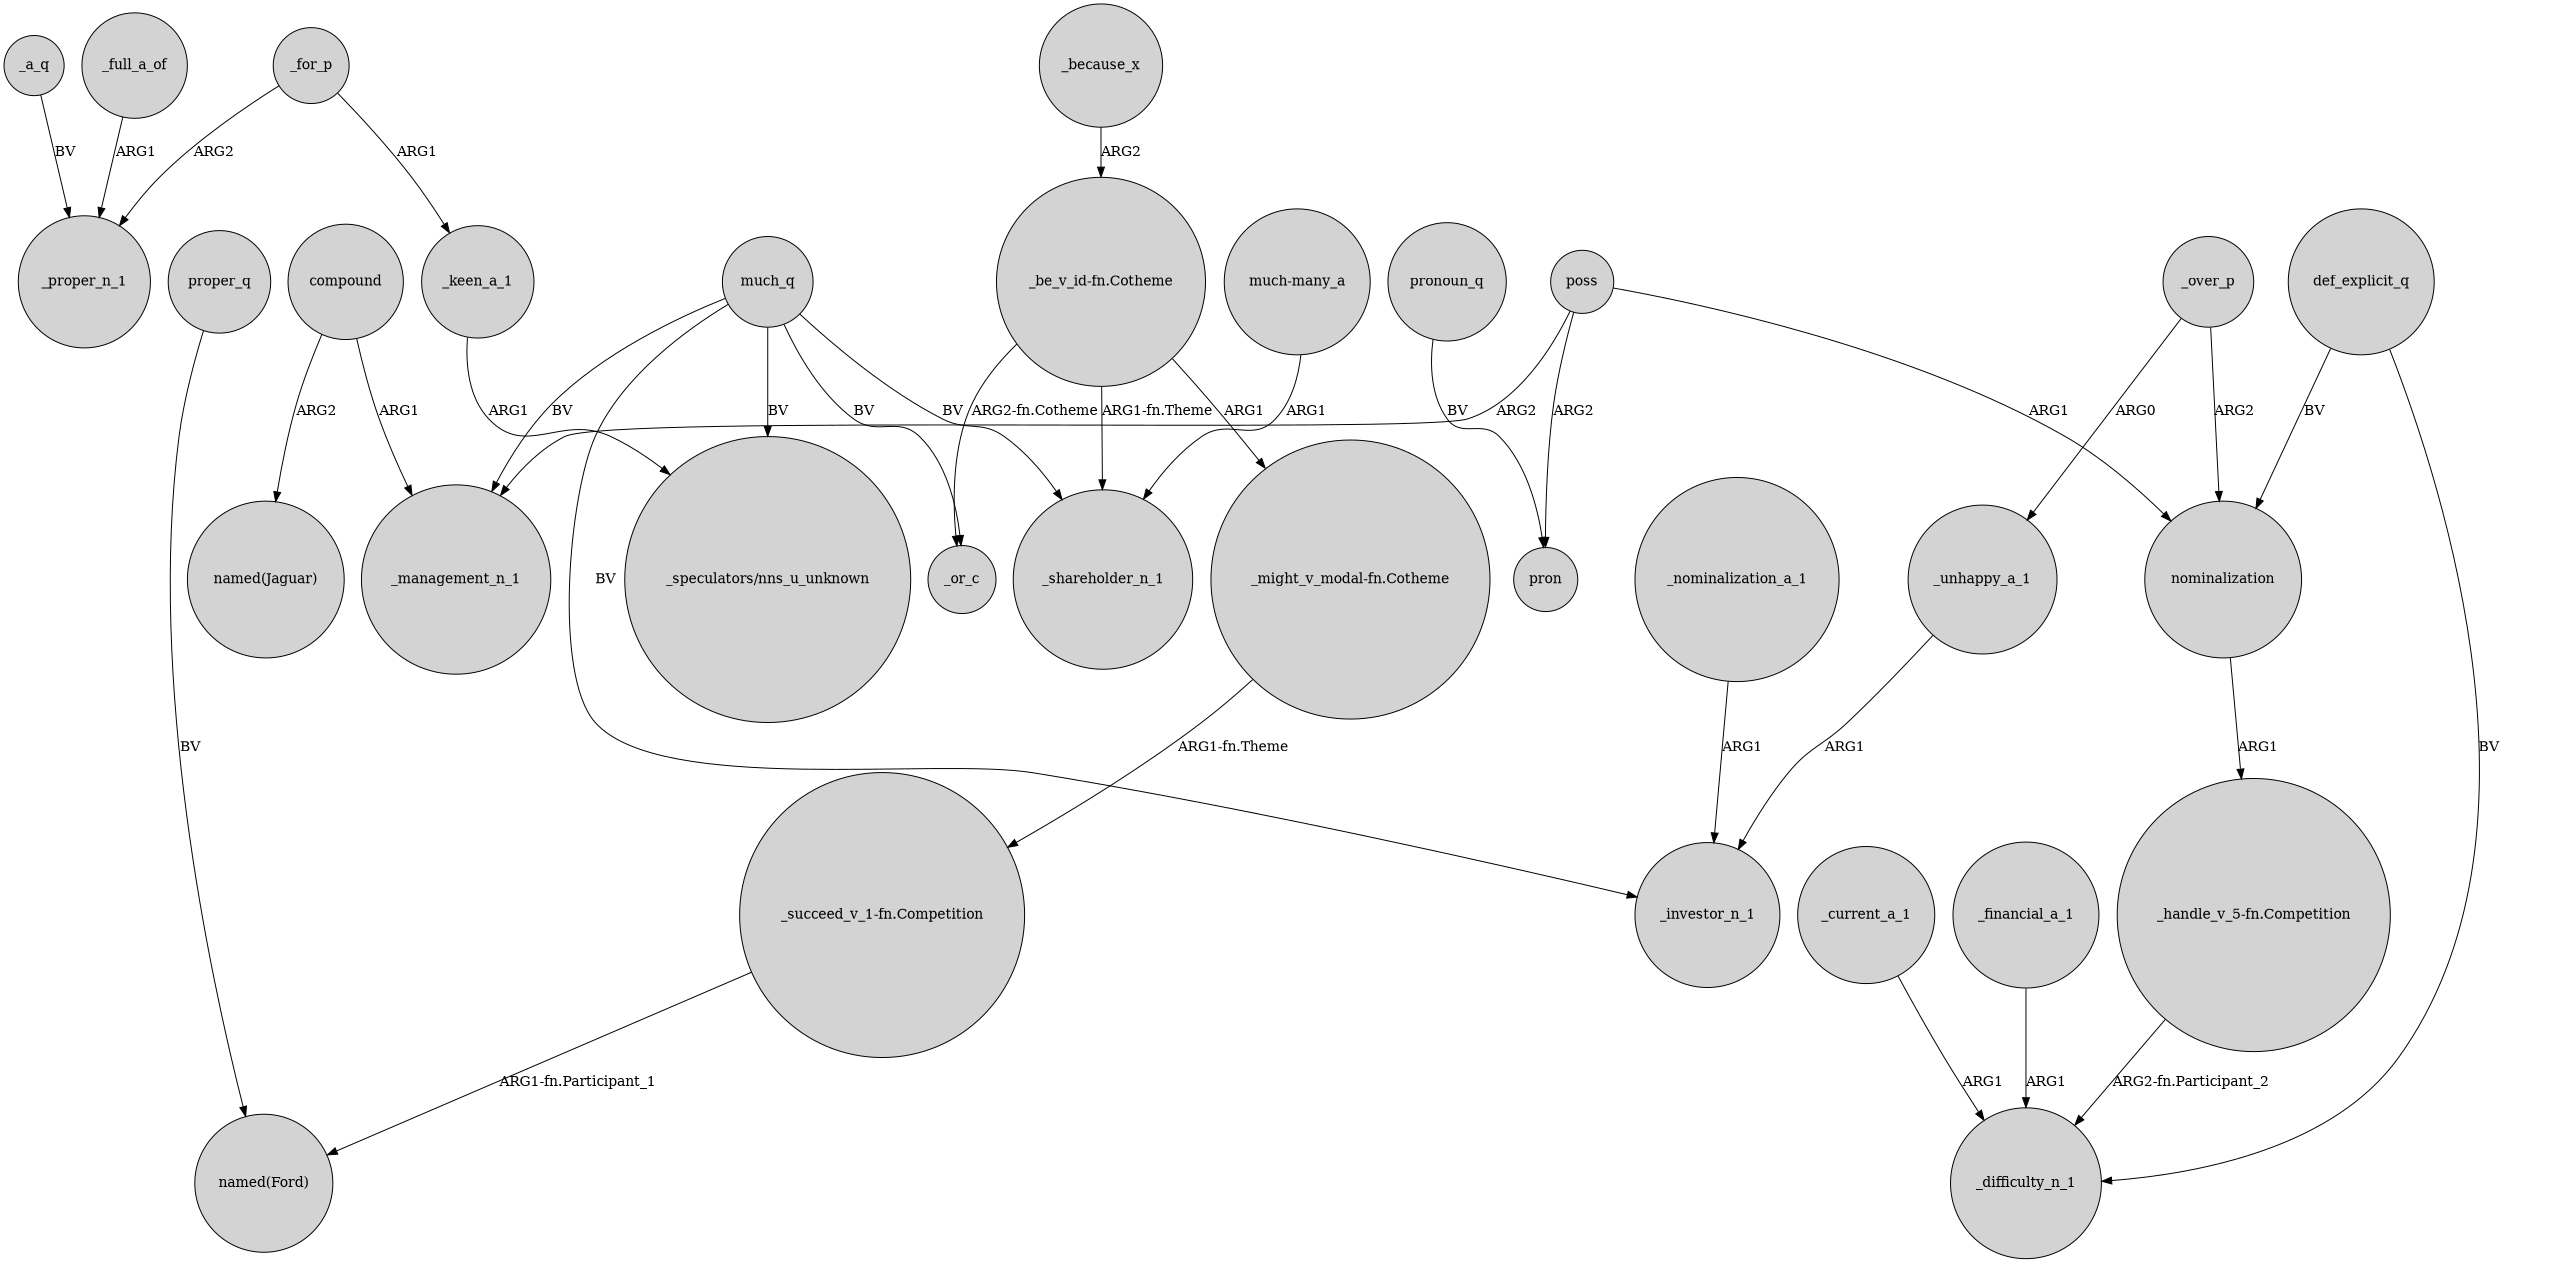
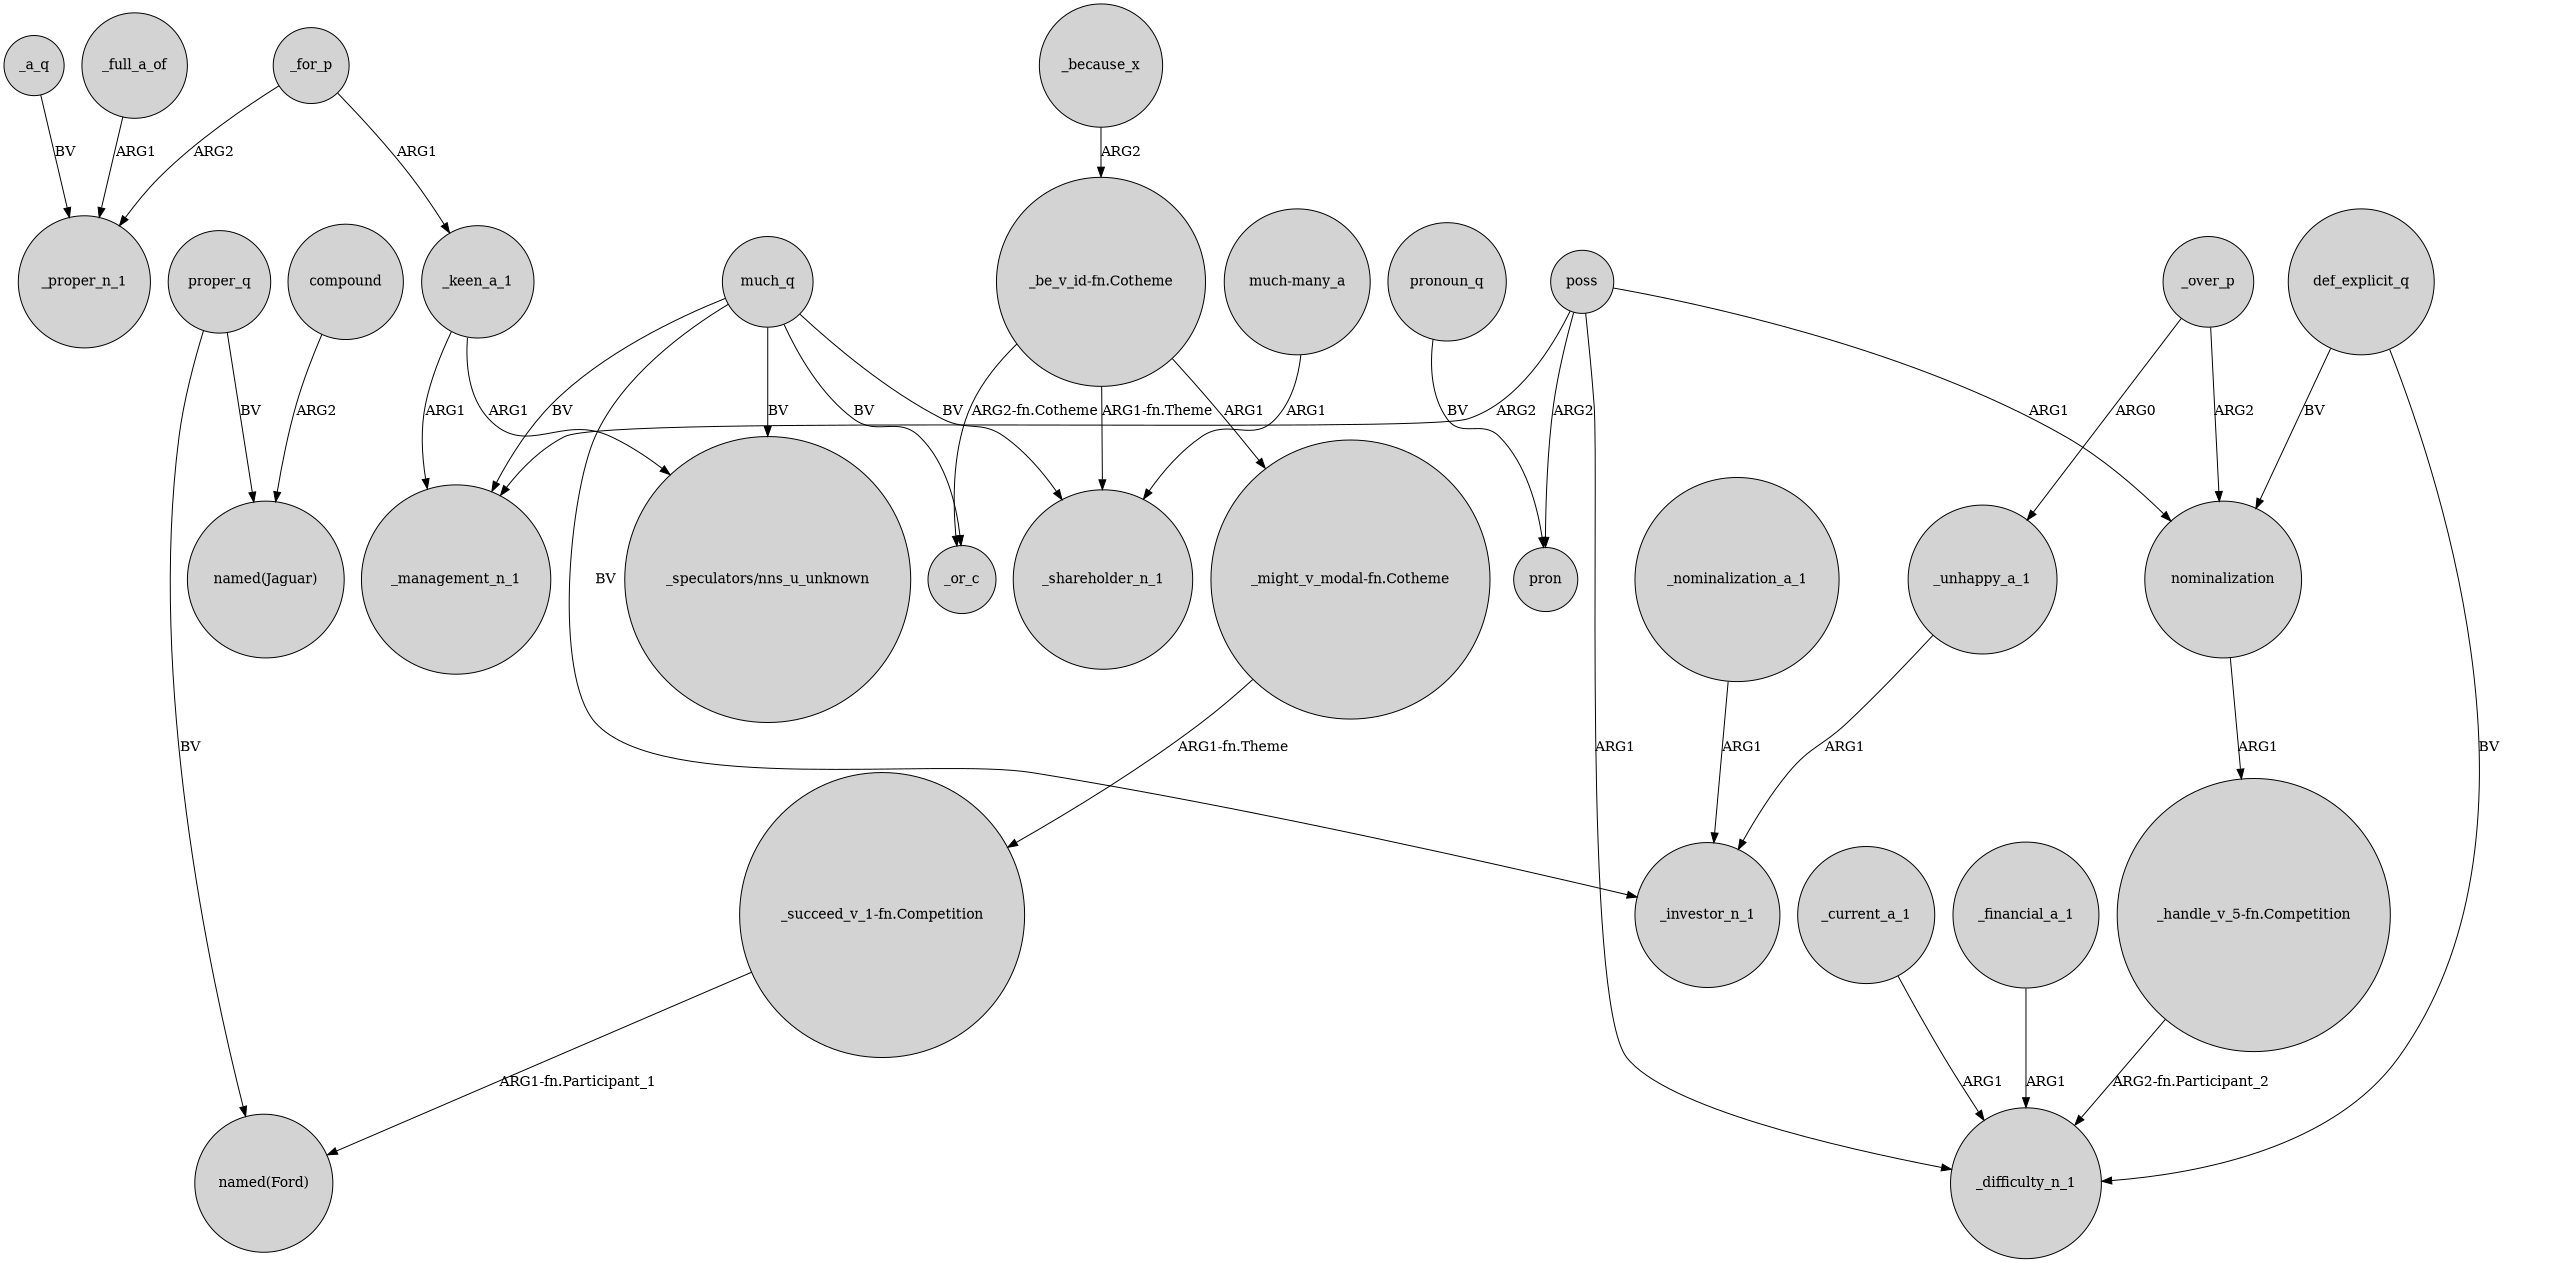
none -> (240, 412)
(378, 414) -> (426, 403)
none -> (1599, 855)
